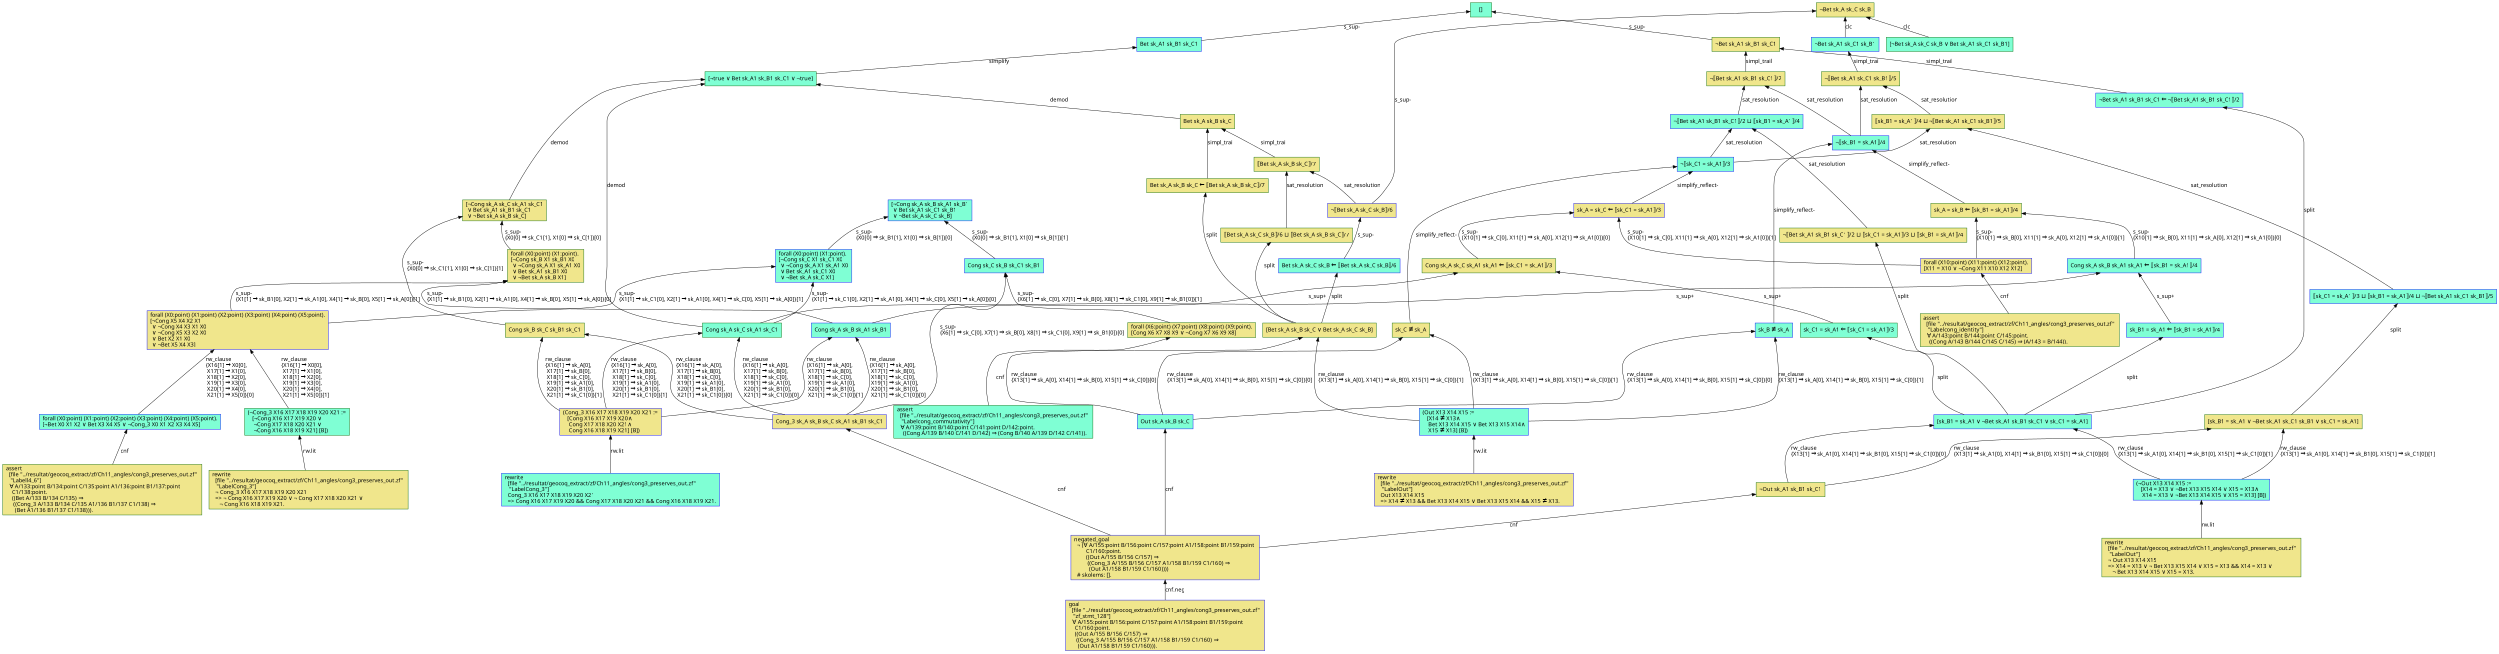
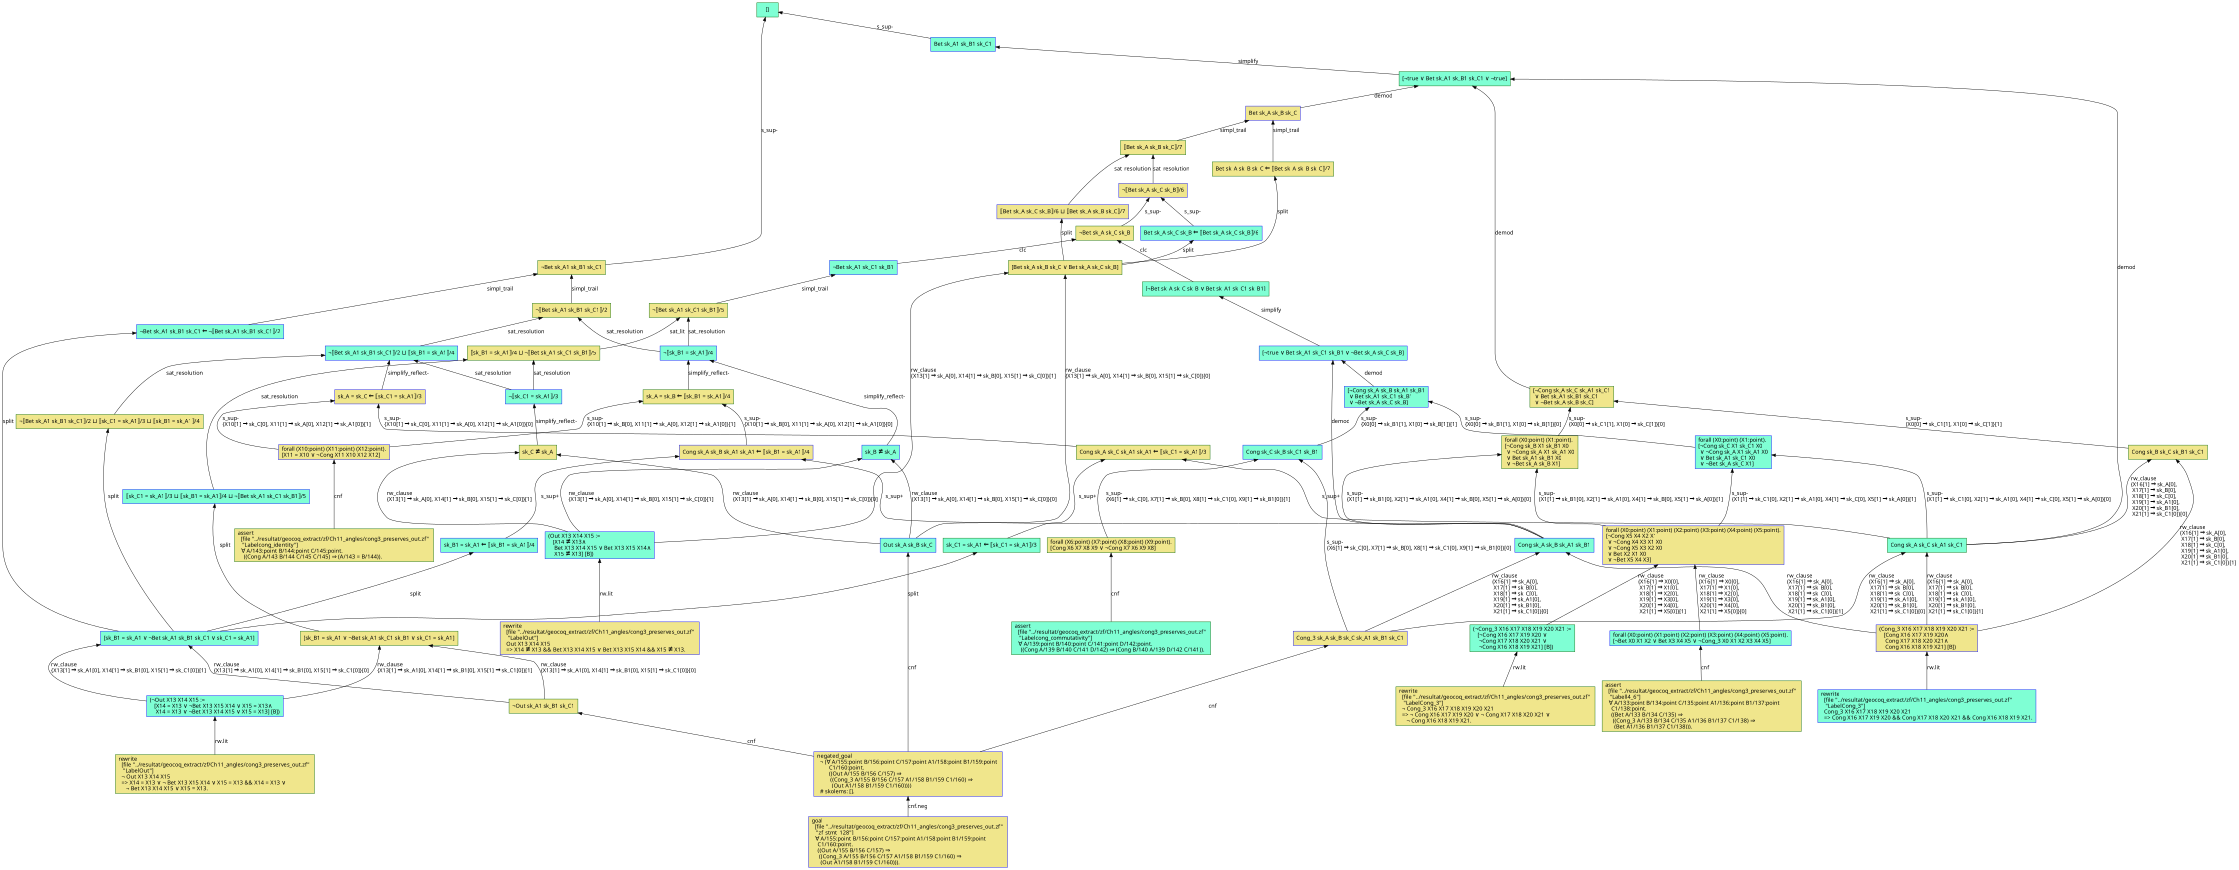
(1519, 24) -> (1136, 215)
(1940, 100) -> (677, 332)
(1207, 122) -> (1273, 113)
(1660, 188) -> (385, 377)
(1287, 235) -> (1063, 212)
(2134, 266) -> (746, 452)
none -> (1333, 353)
(671, 386) -> (2095, 530)
